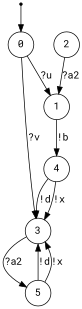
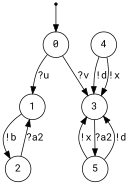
(57, 134) -> (6, 130)
